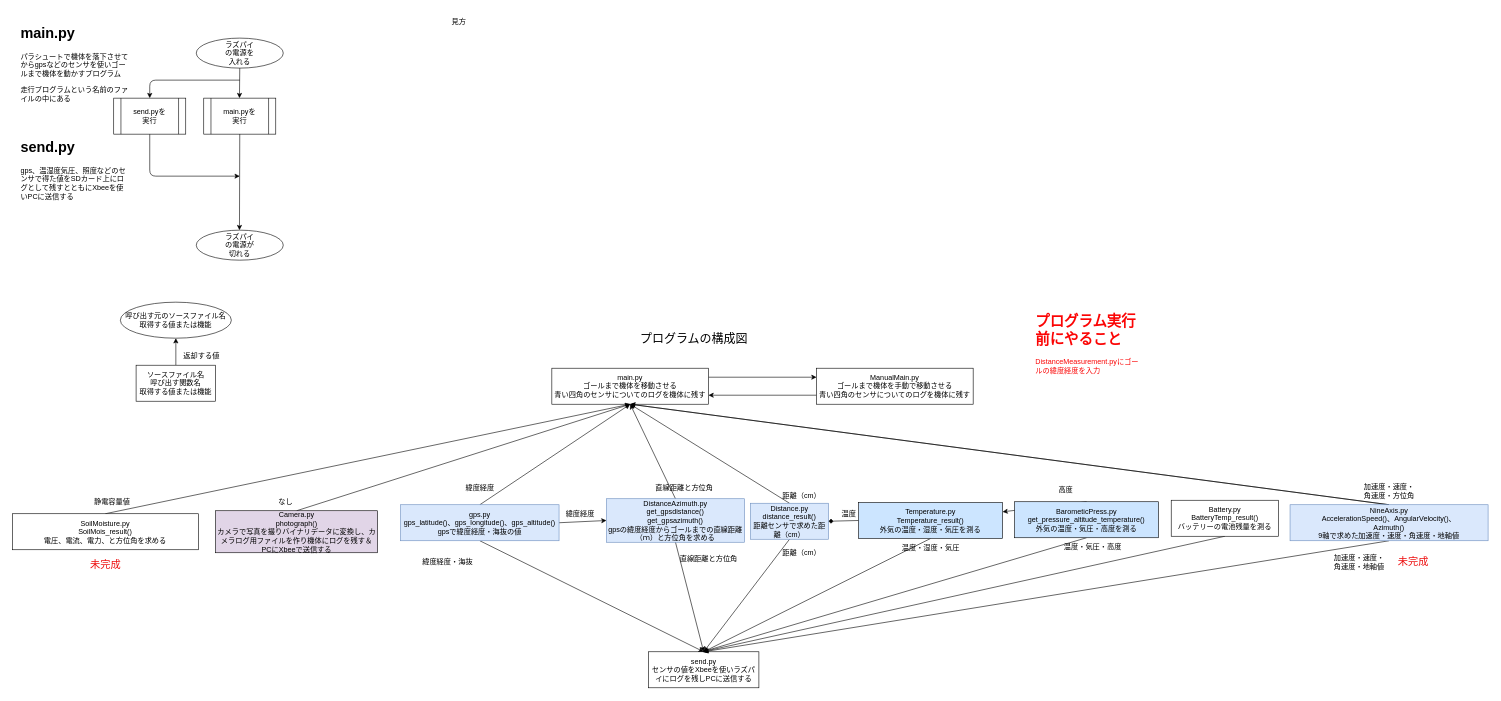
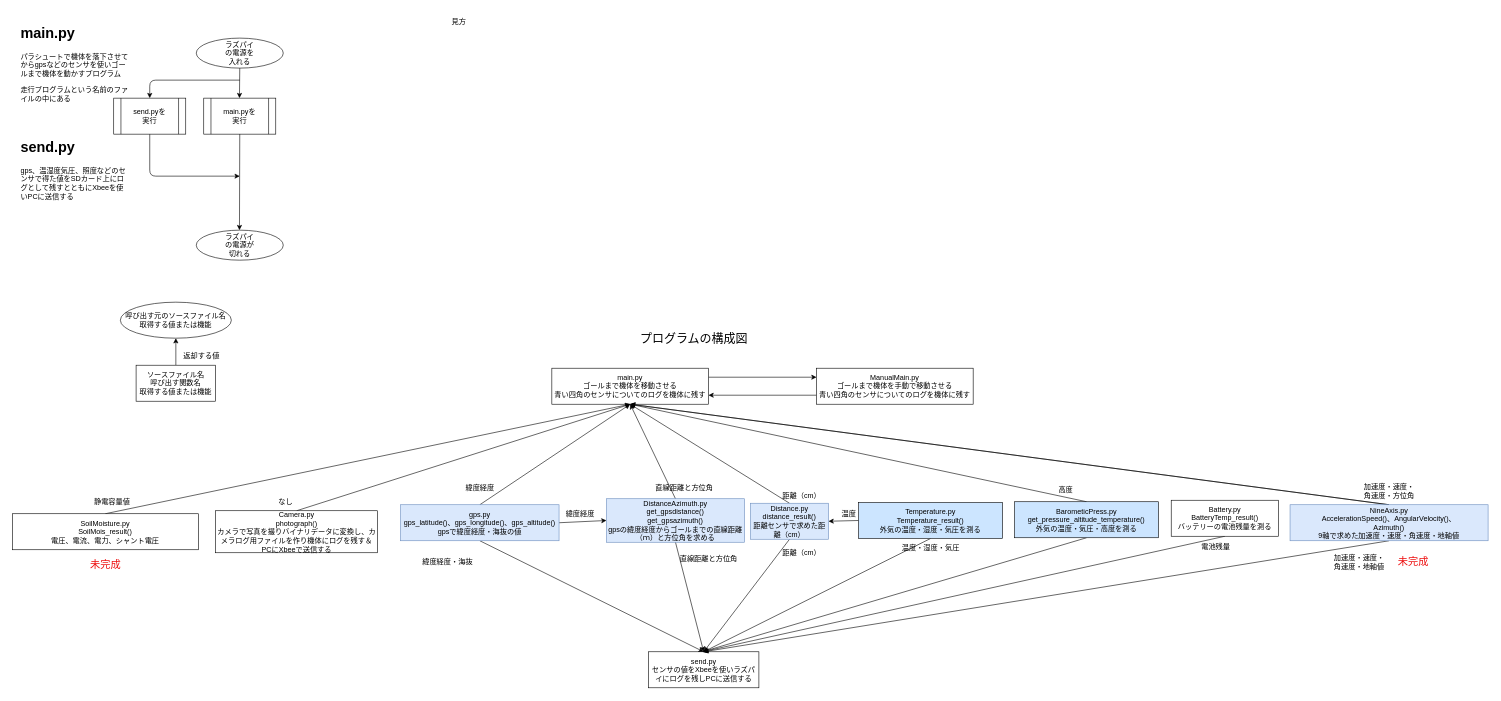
(1089, 346) -> none
(1011, 511) -> (861, 453)
(834, 521) -> (834, 521)
(105, 532) -> (105, 532)
(297, 532) -> (297, 532)
(1092, 547) -> none
none -> (1215, 547)
